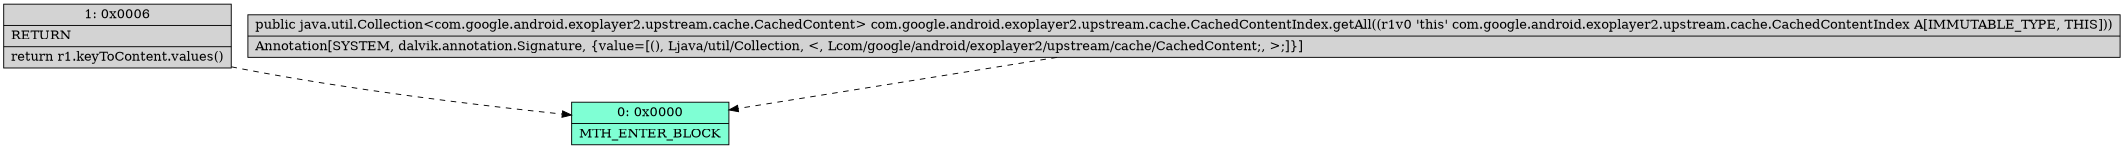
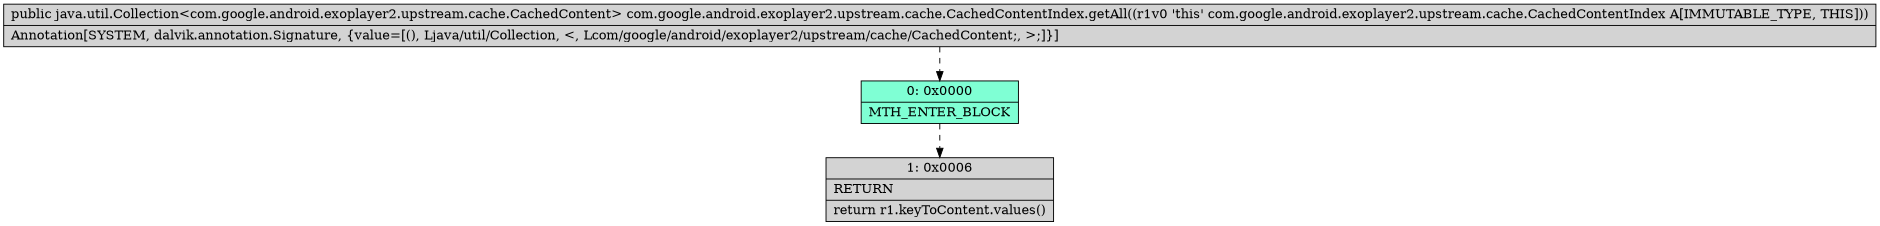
(396, 94) -> (940, 136)
